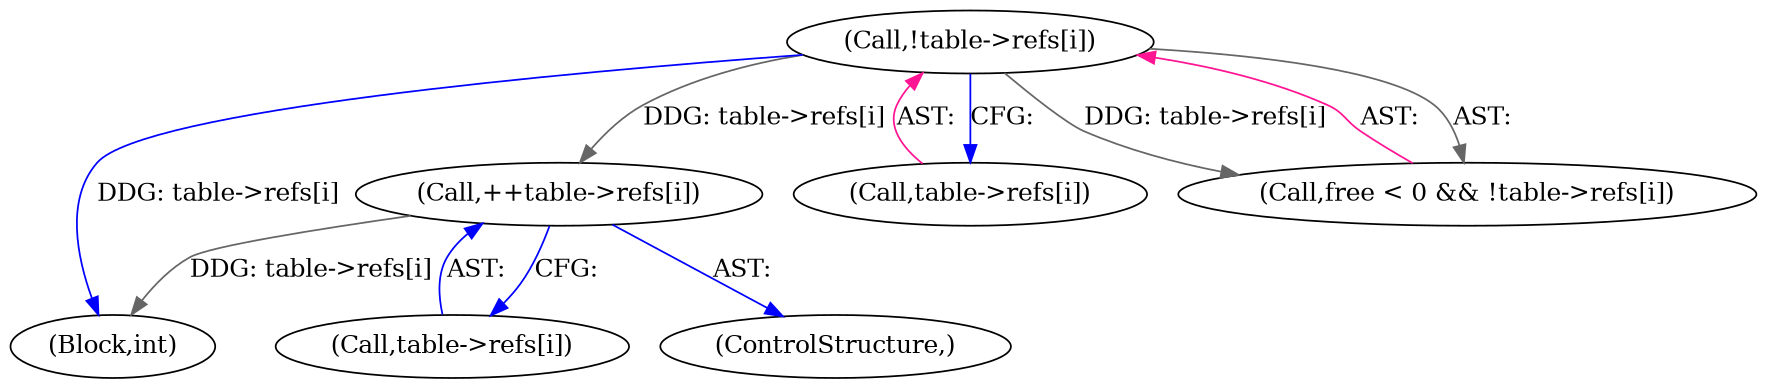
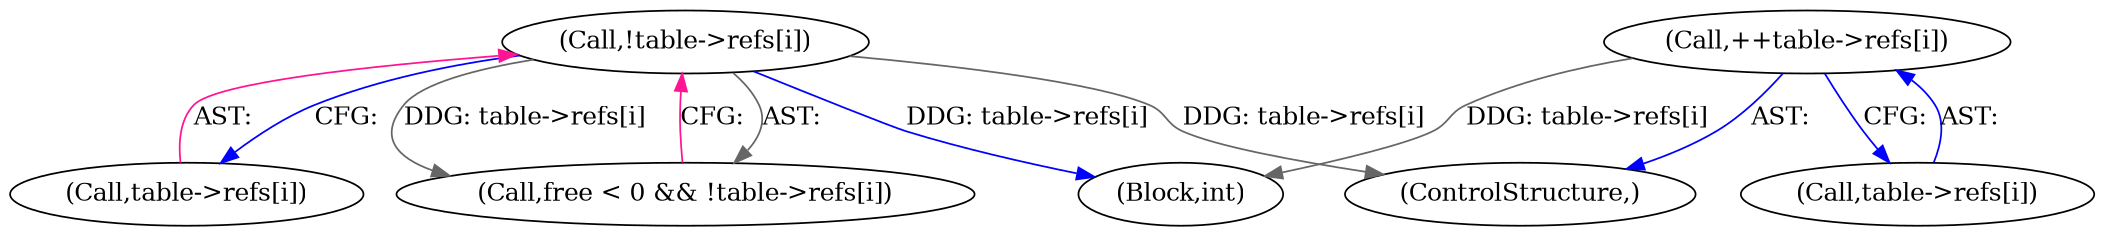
(689, 84) -> (1114, 94)
(1394, 118) -> (716, 118)
